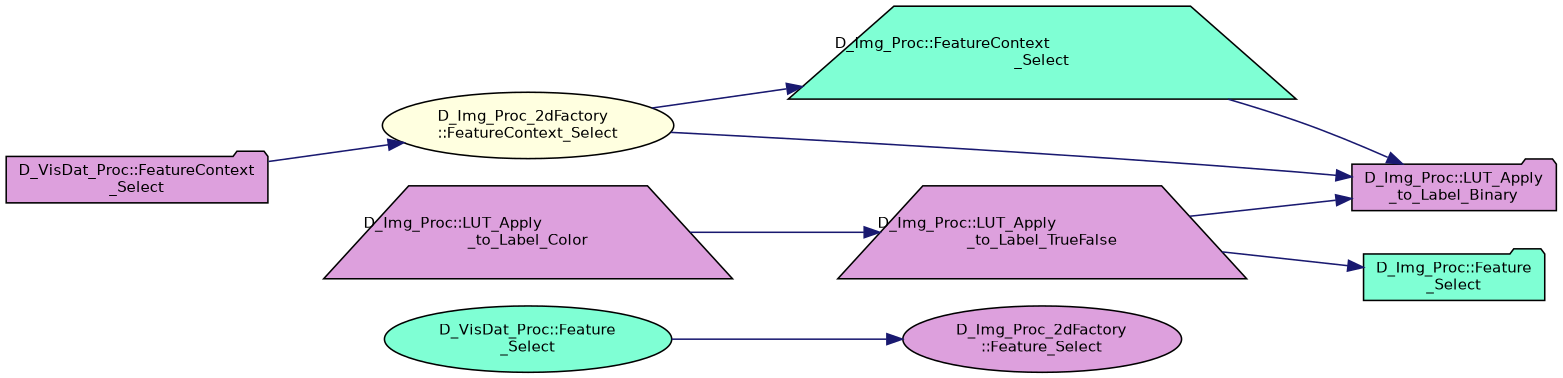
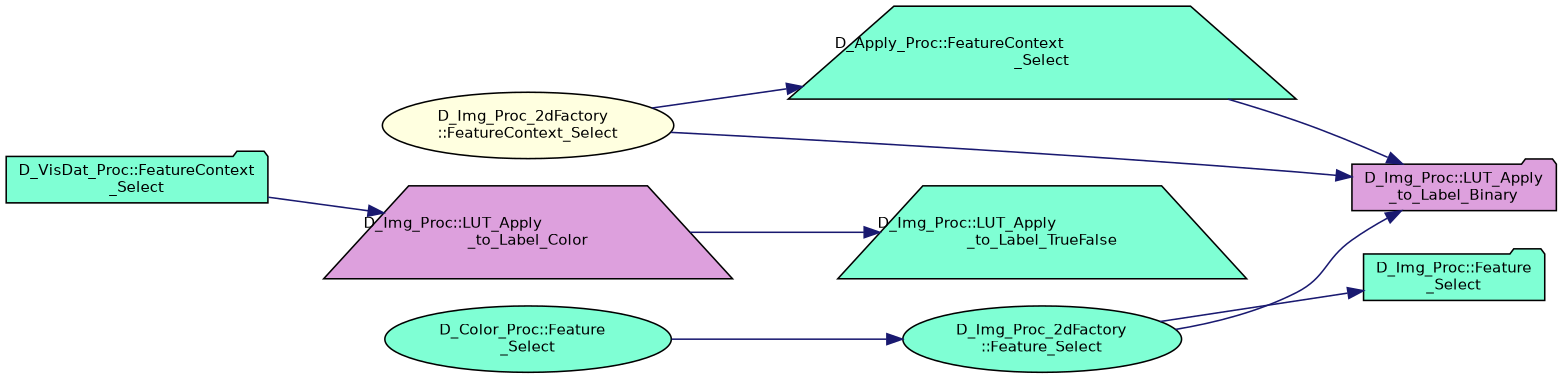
(1042, 53) -> (1042, 53)
(329, 153) -> (318, 204)
(137, 180) -> (137, 180)
(1263, 208) -> (1303, 288)
(1042, 232) -> (1042, 232)
(1285, 259) -> (1254, 307)
(528, 339) -> (528, 339)
(1042, 339) -> (1042, 339)
